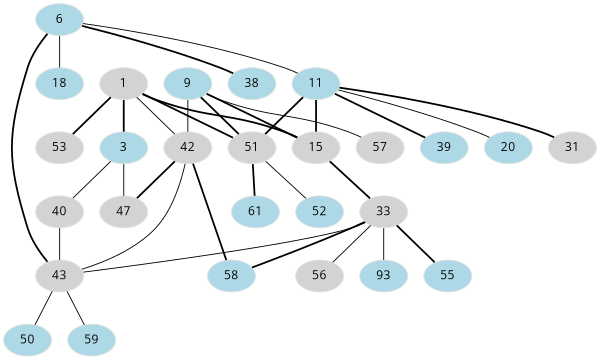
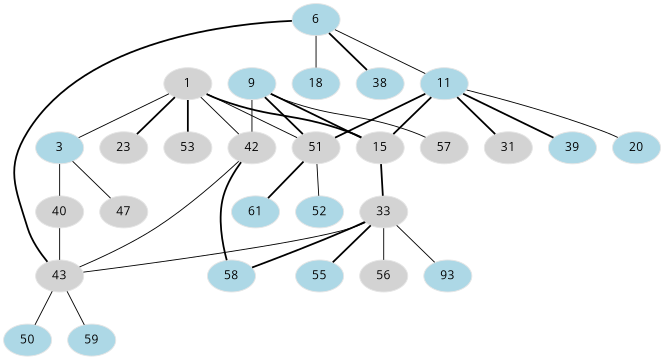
(124, 116) -> (124, 116)
(195, 119) -> (259, 119)
none -> (124, 148)
(156, 180) -> none
